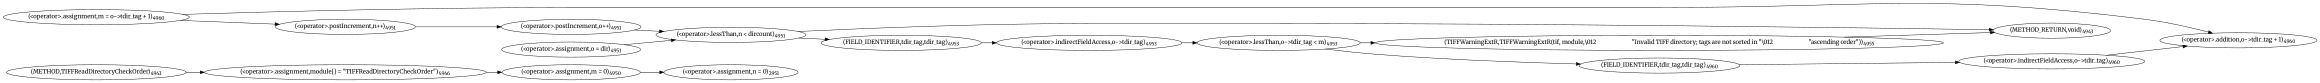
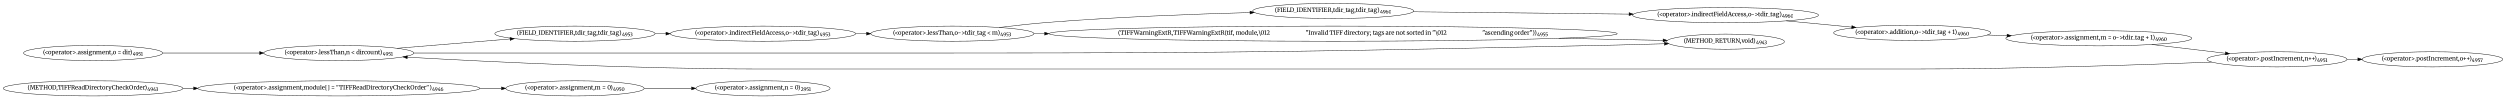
(1197, 7) -> (1997, 35)
(616, 26) -> (2477, 59)
(647, 31) -> (1309, 69)
